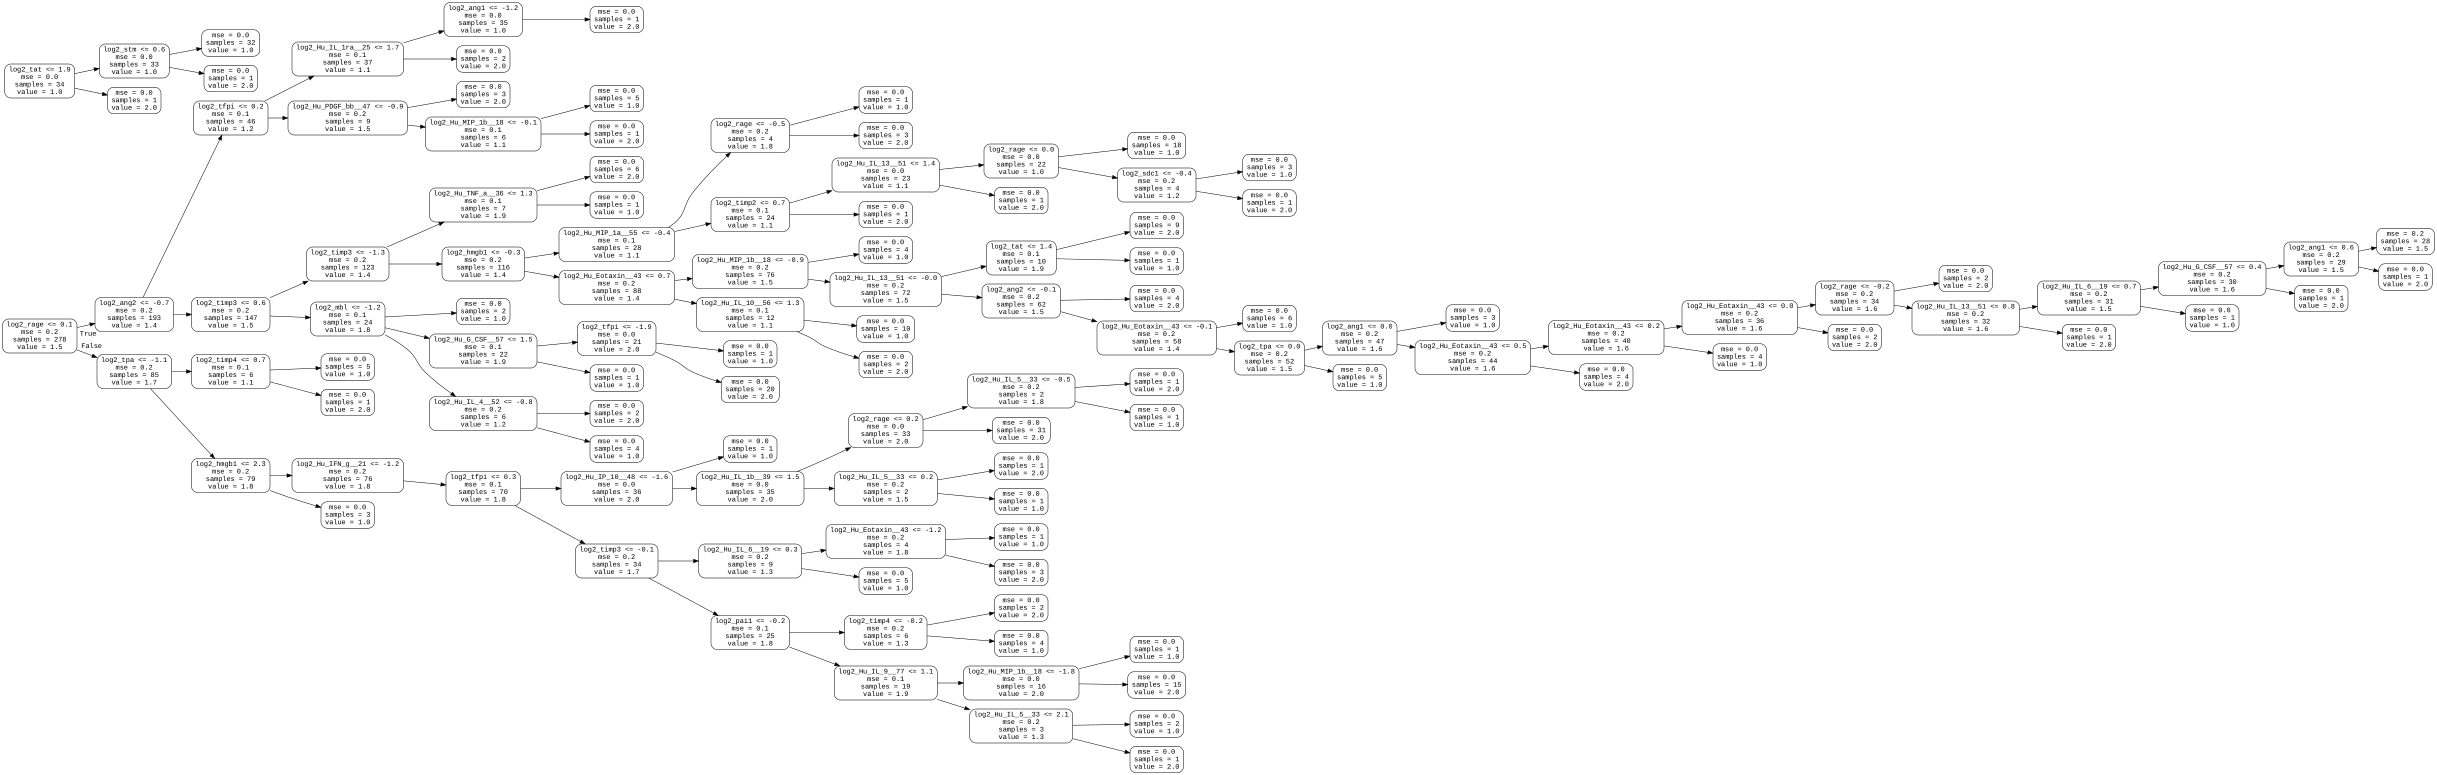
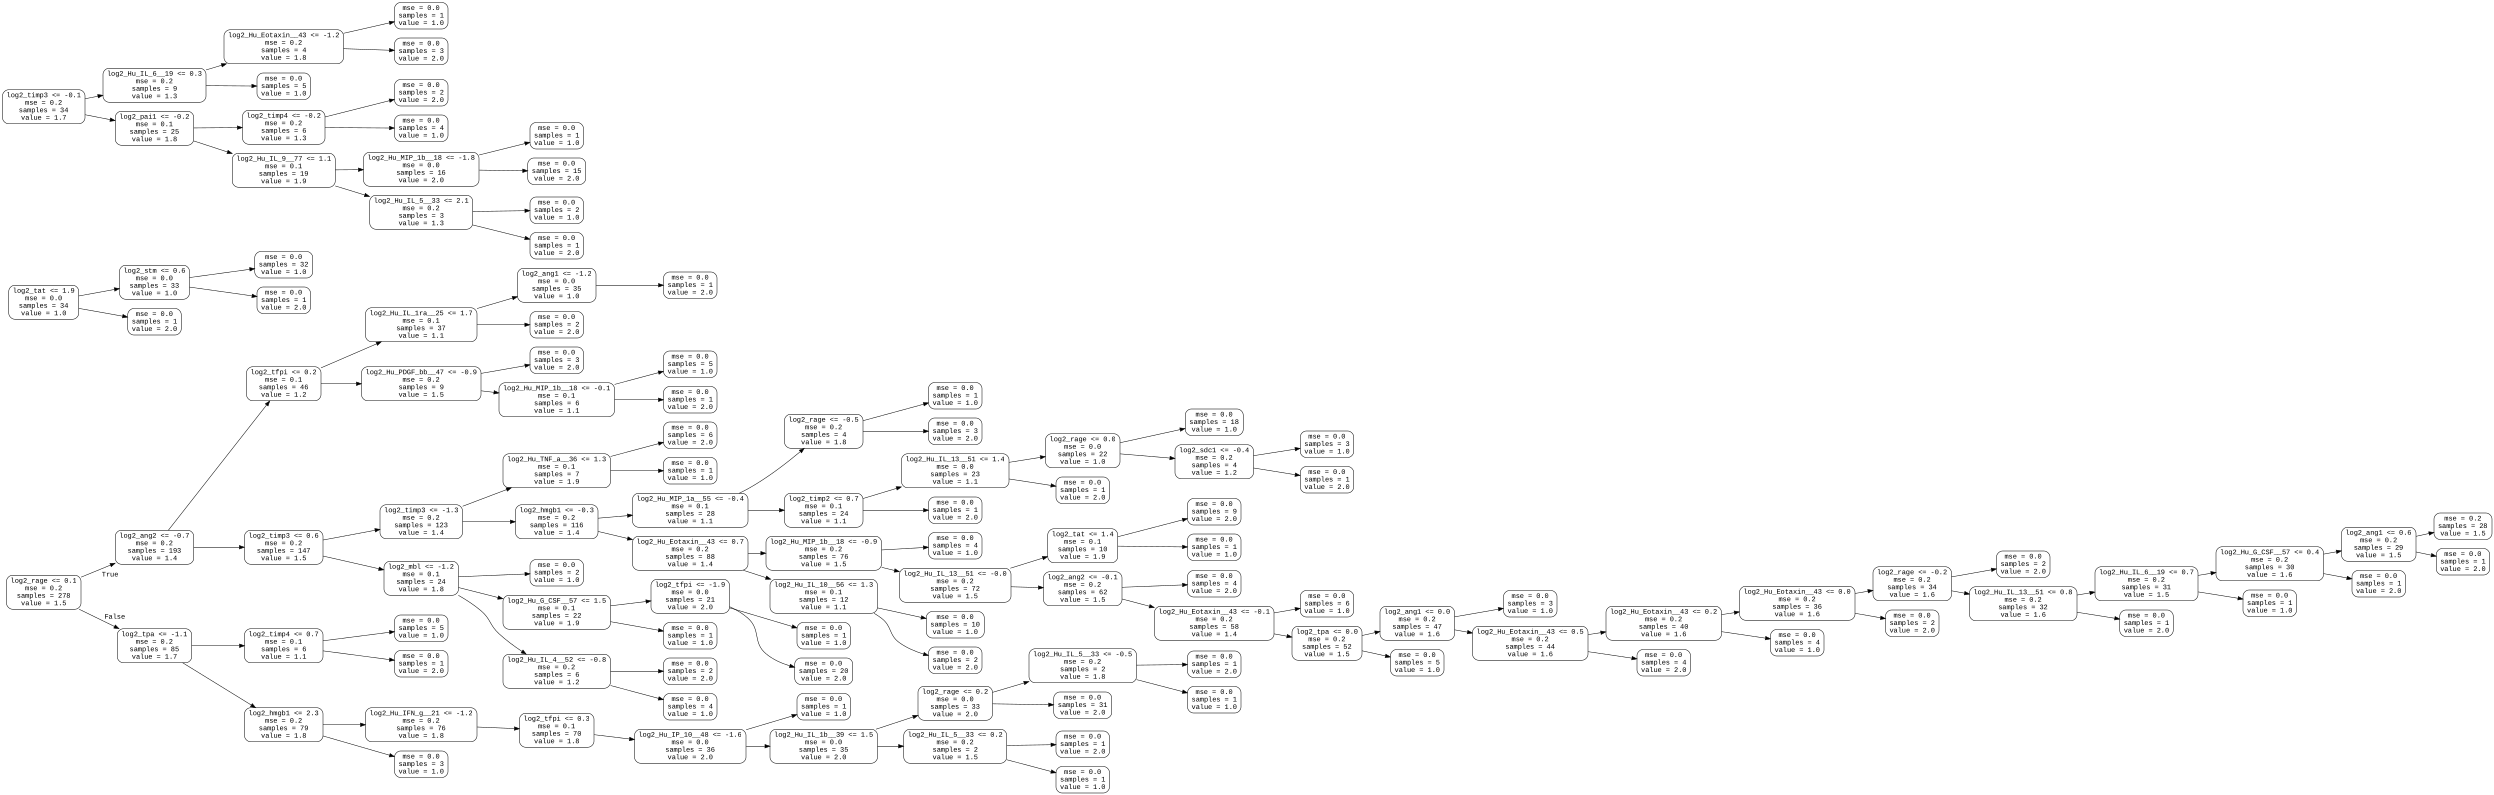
(548, 524) -> none
